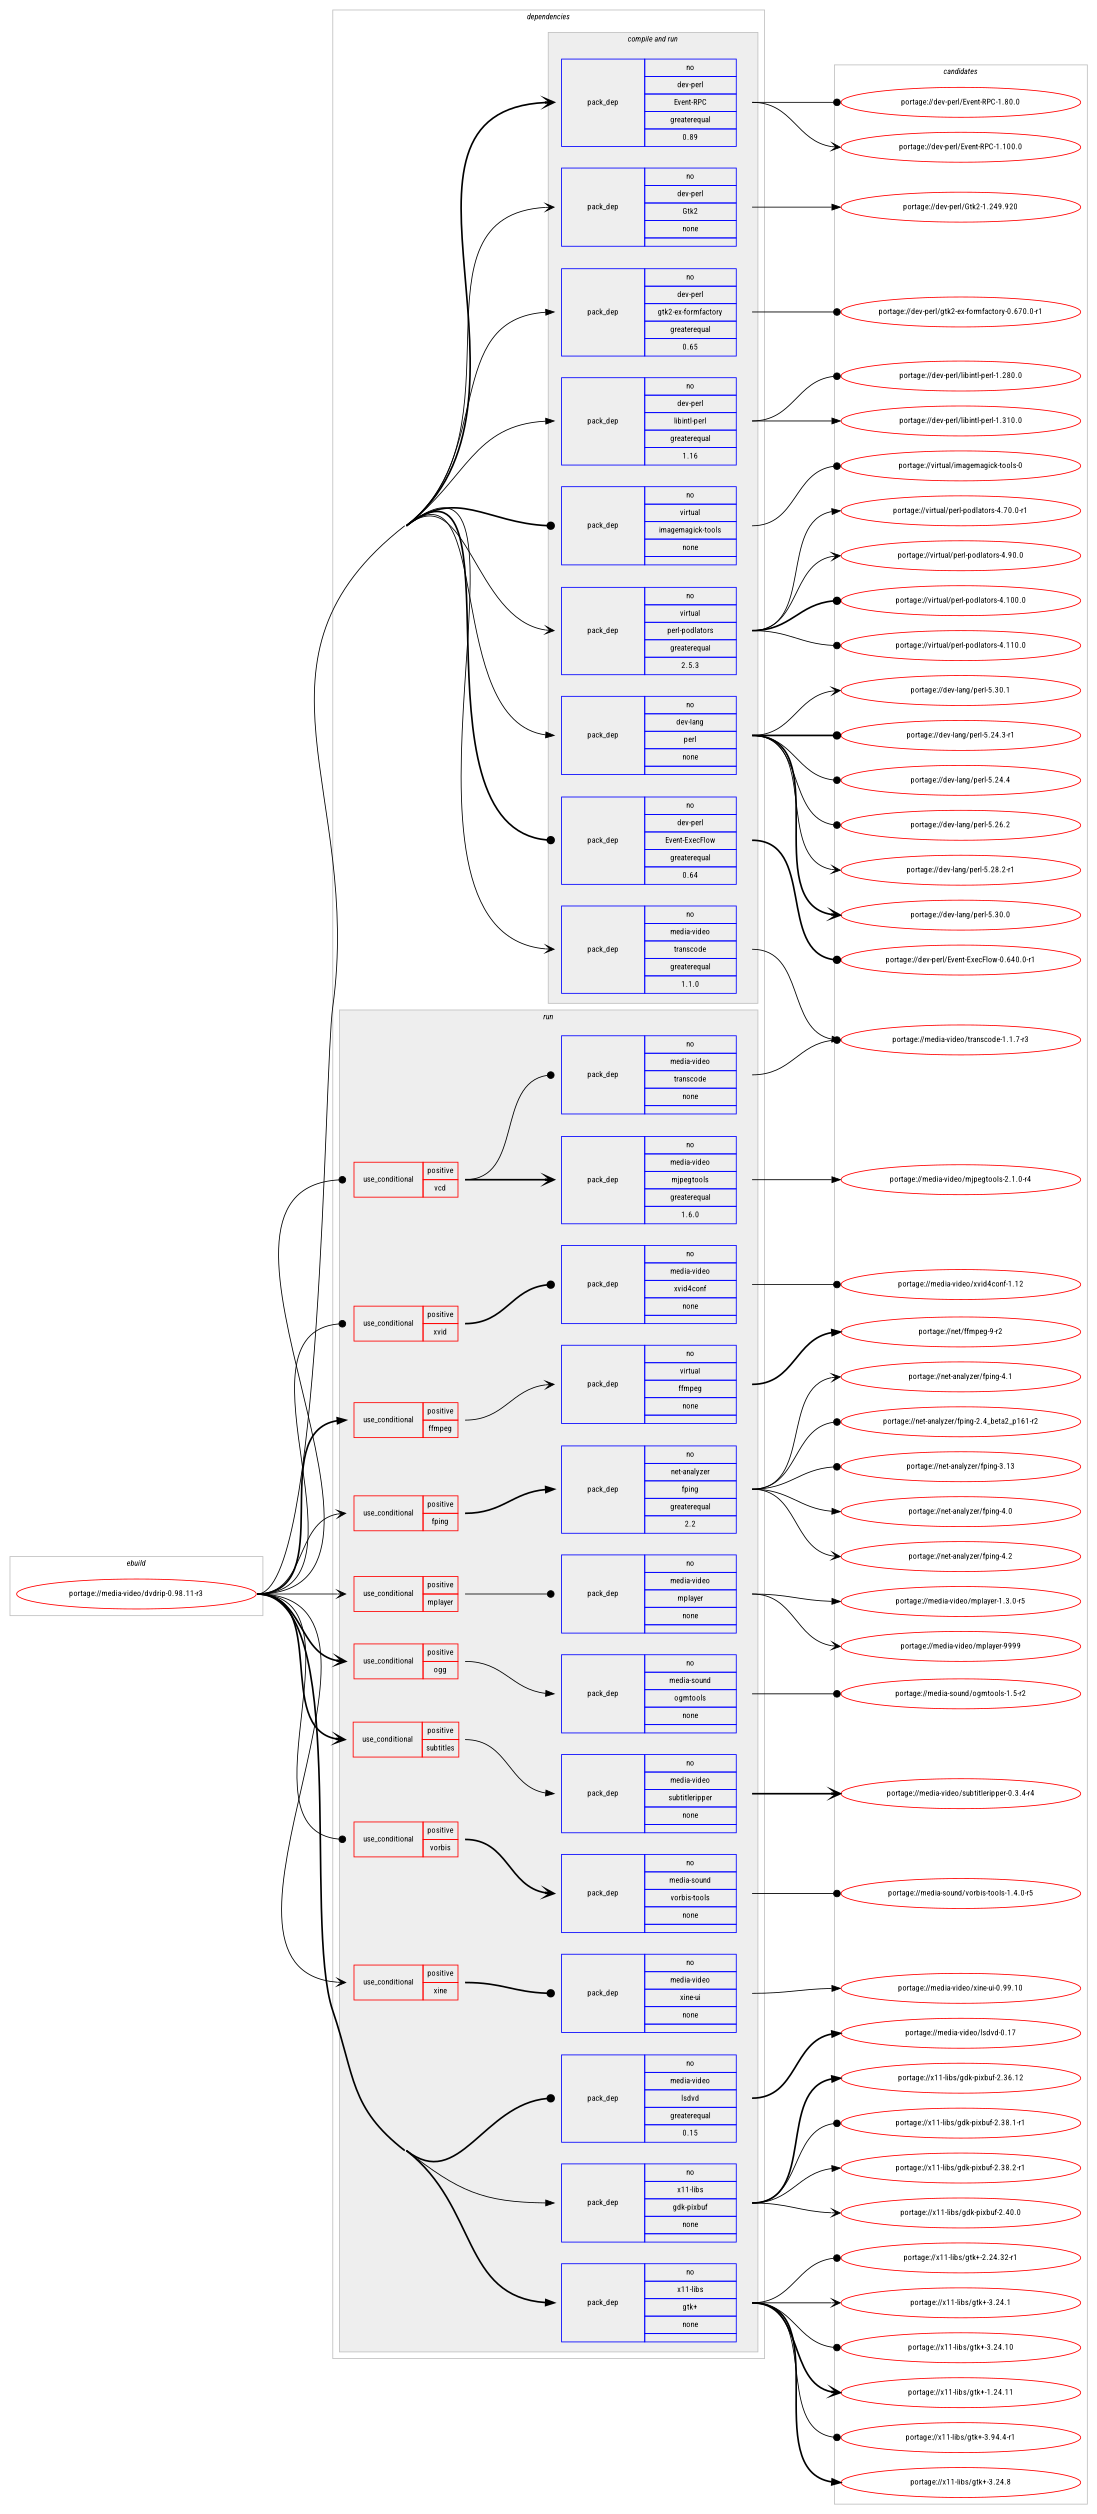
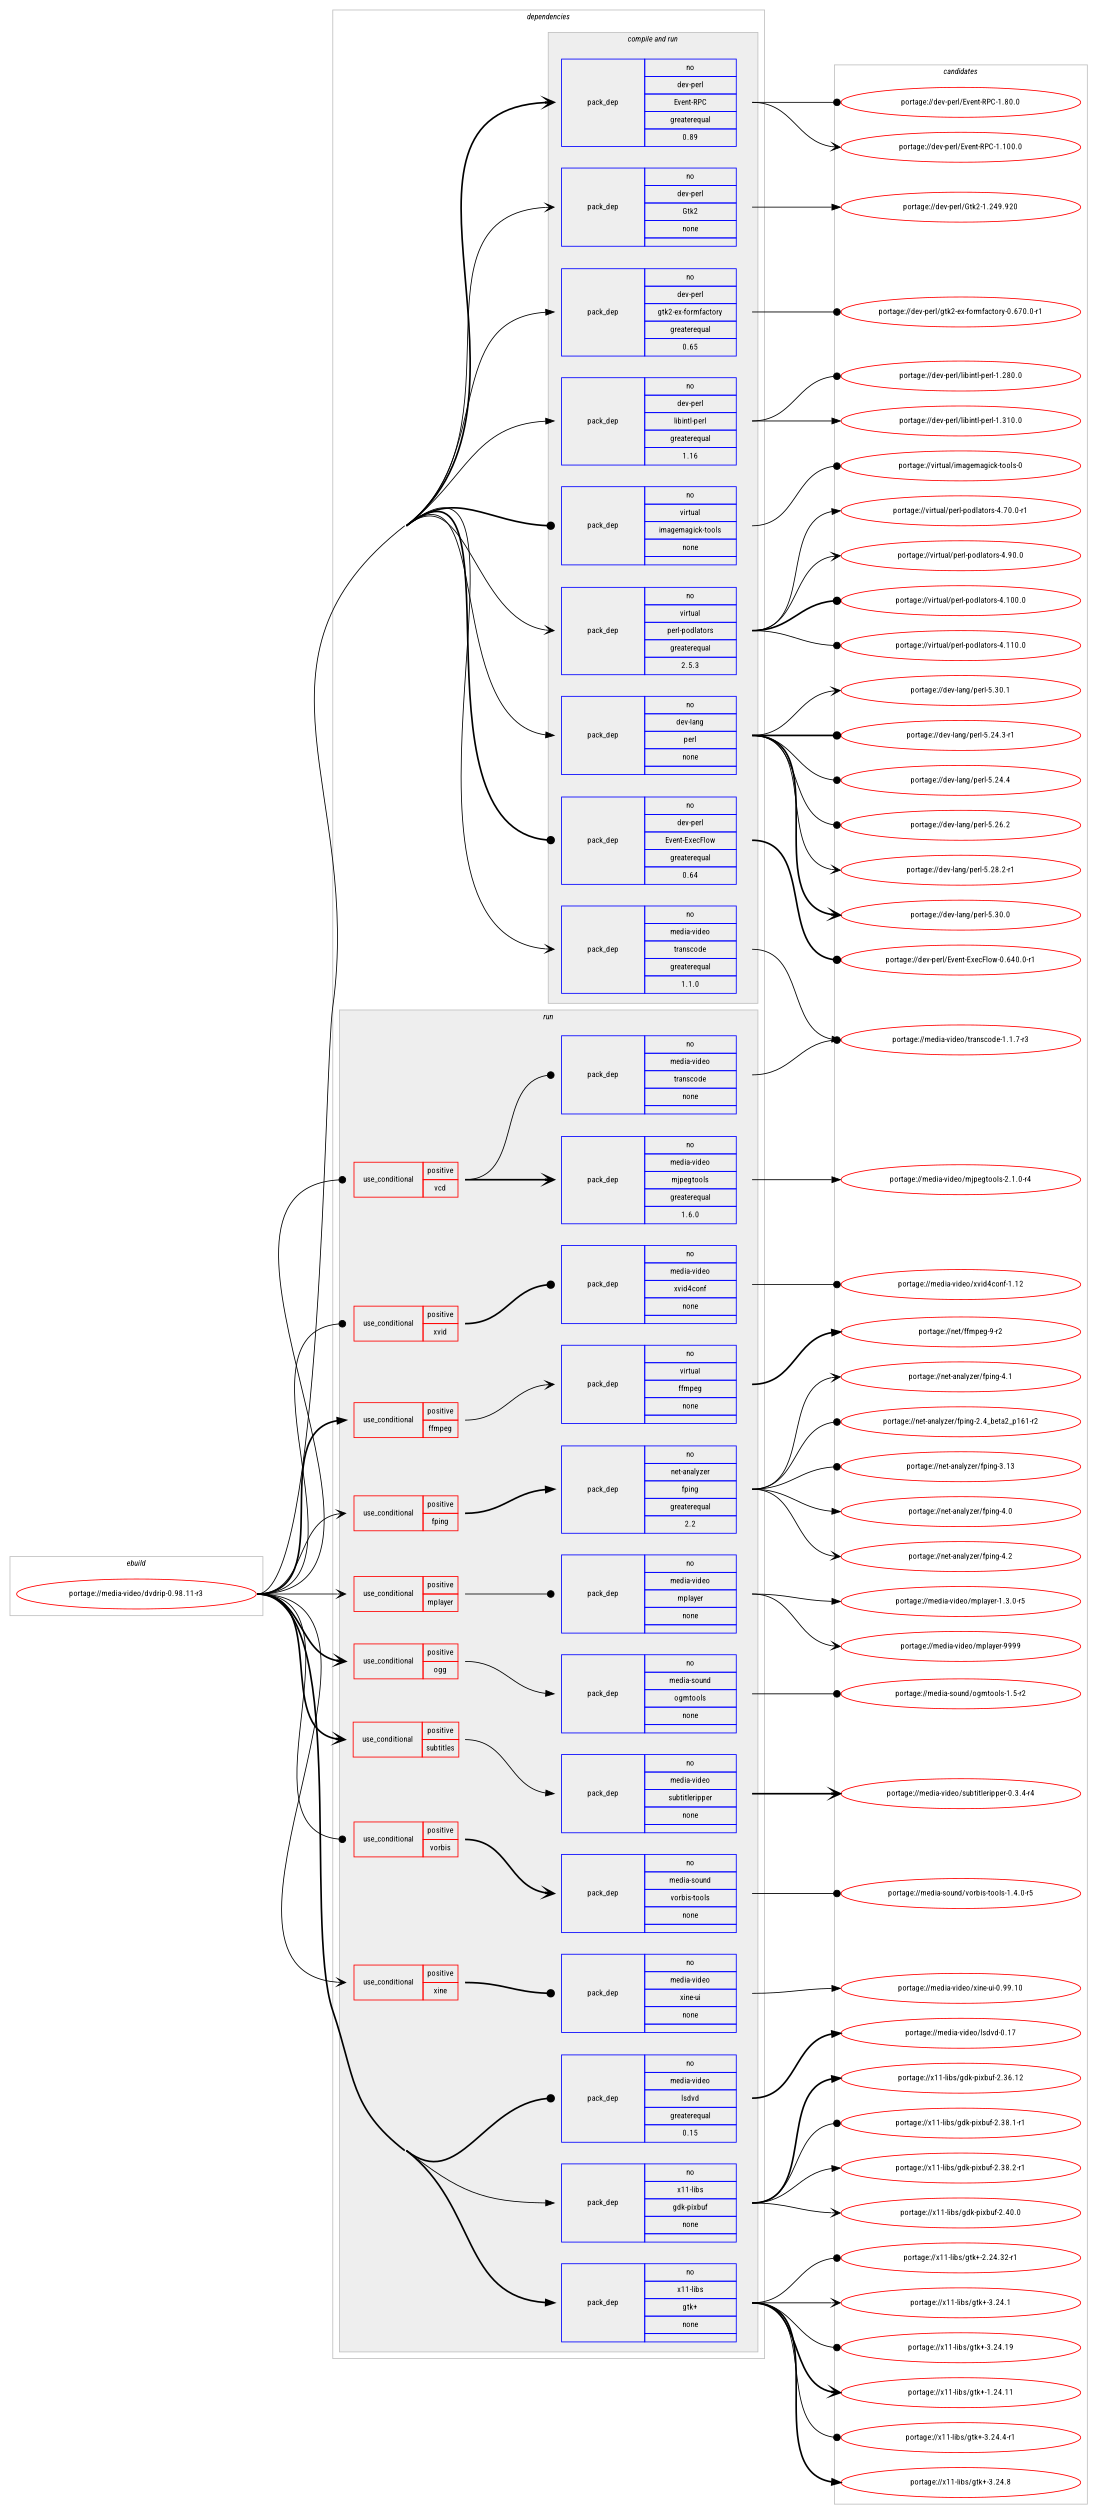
(961, 2348) -> (961, 2348)
(961, 2438) -> (961, 2438)
